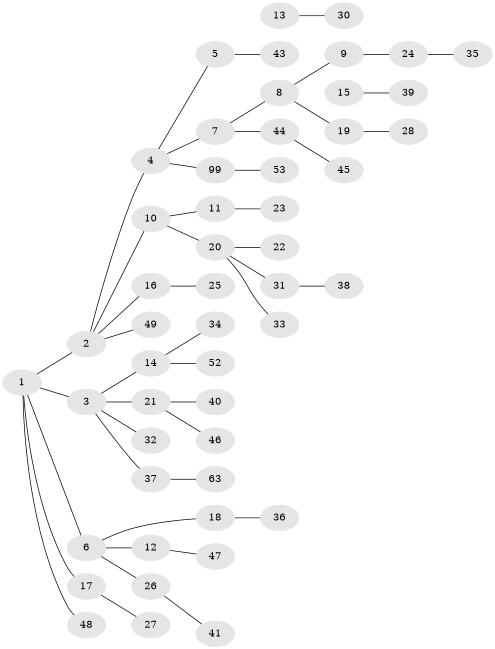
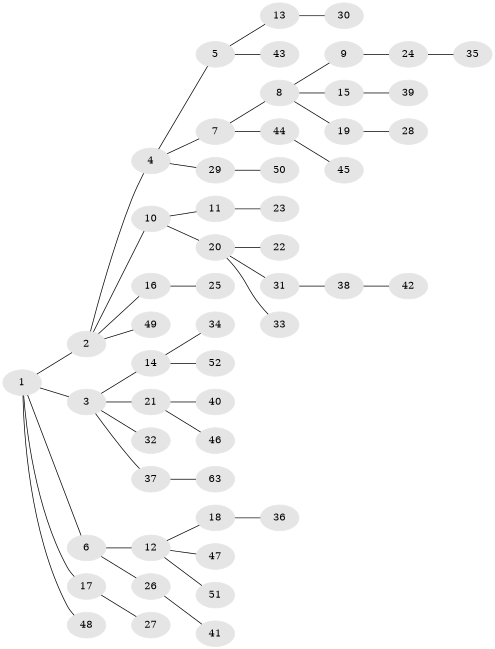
none -> (248, 35)
none -> (312, 93)
(215, 170) -> (215, 170)
(280, 170) -> (280, 170)
none -> (408, 286)
(148, 525) -> (183, 533)
none -> (215, 595)
